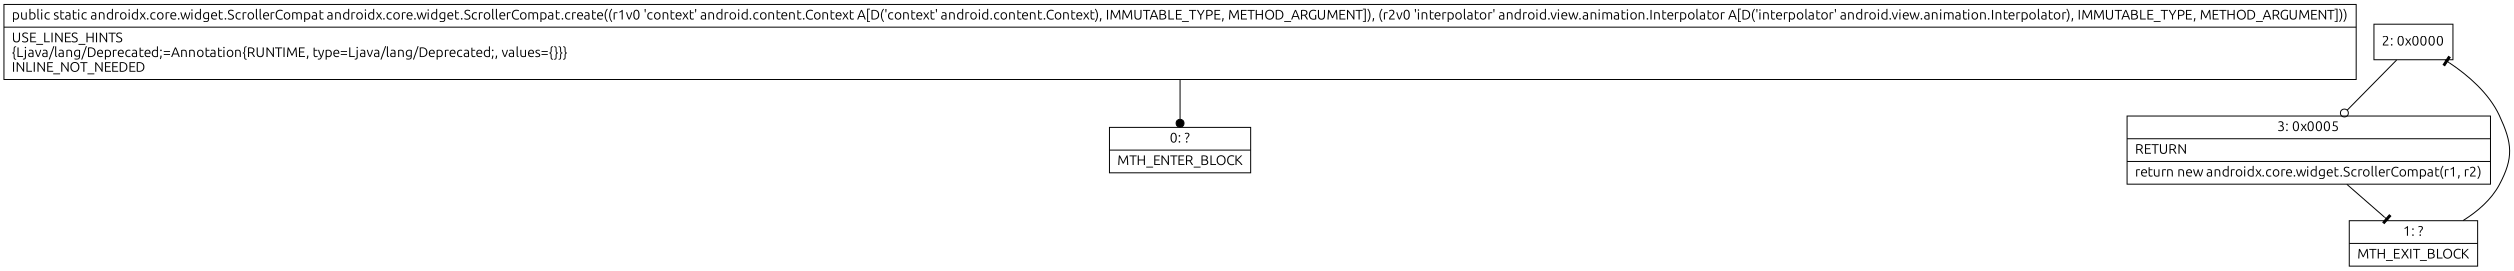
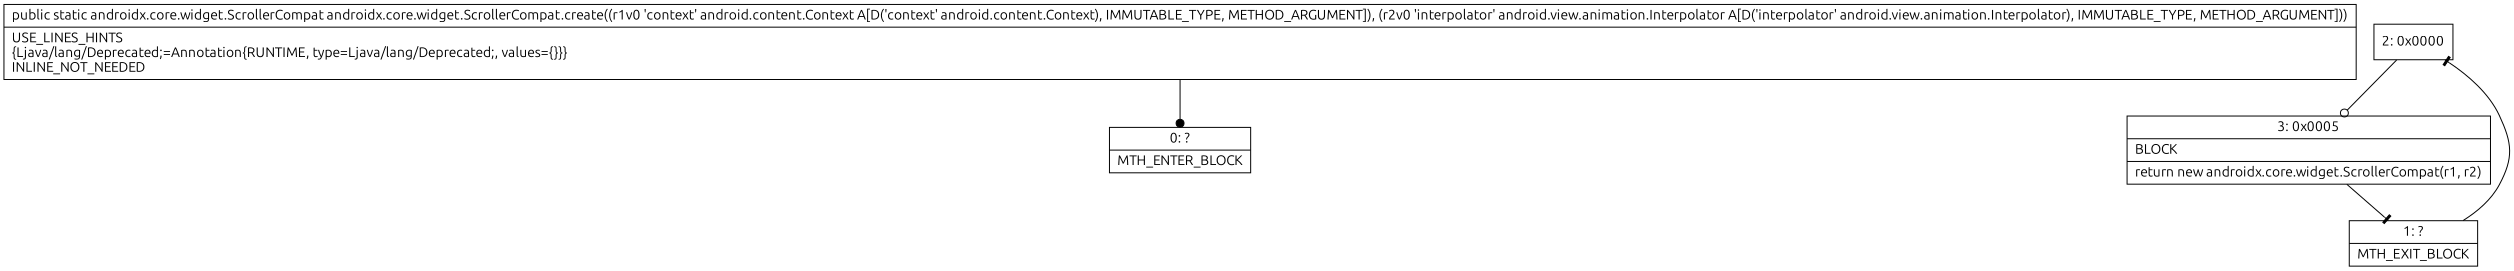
(2161, 150) -> (2156, 150)
